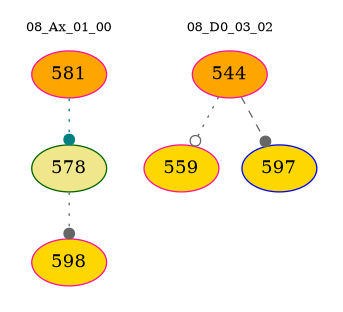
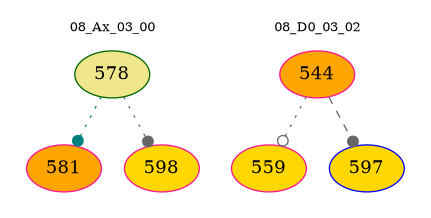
(69, 28) -> (113, 28)
(69, 116) -> (91, 116)
